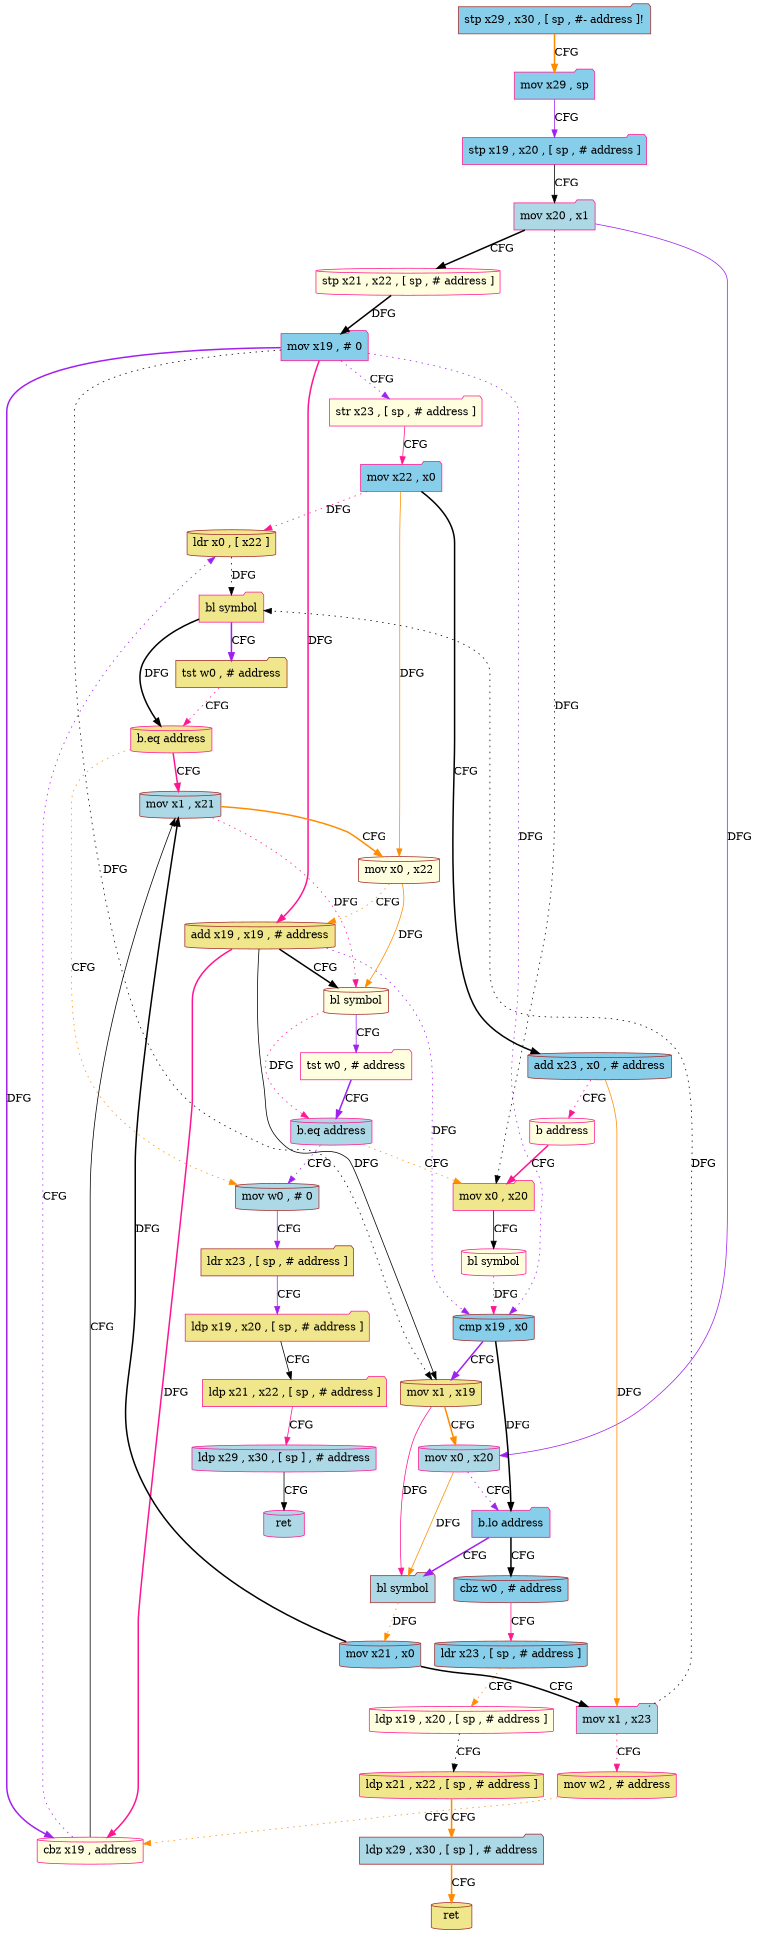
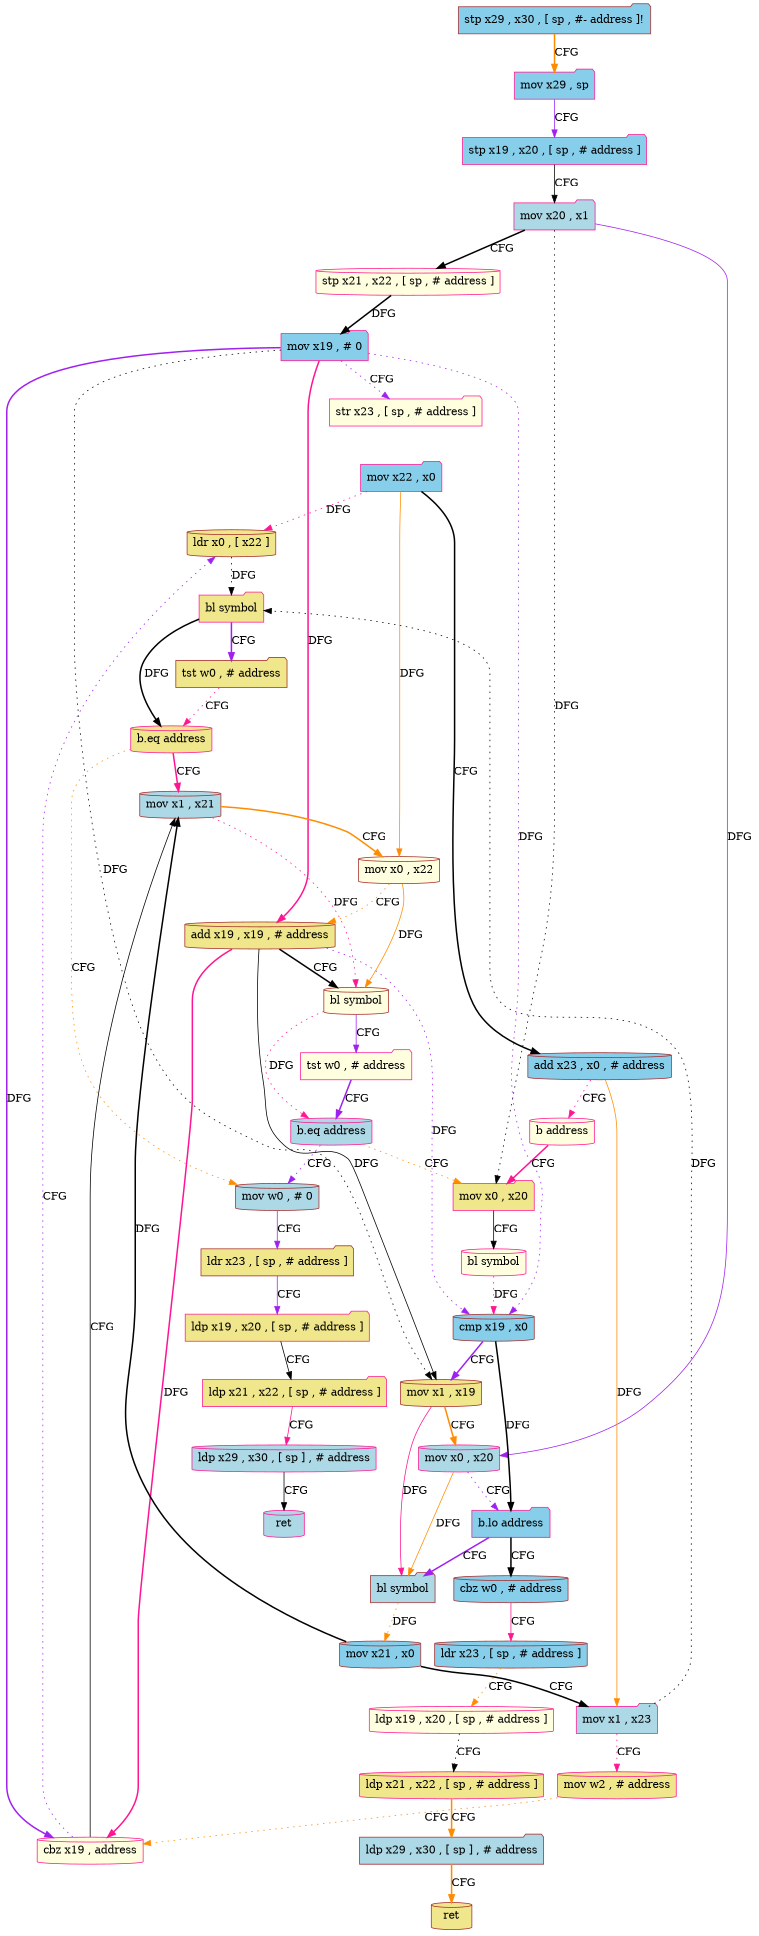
(404, 441) -> none
